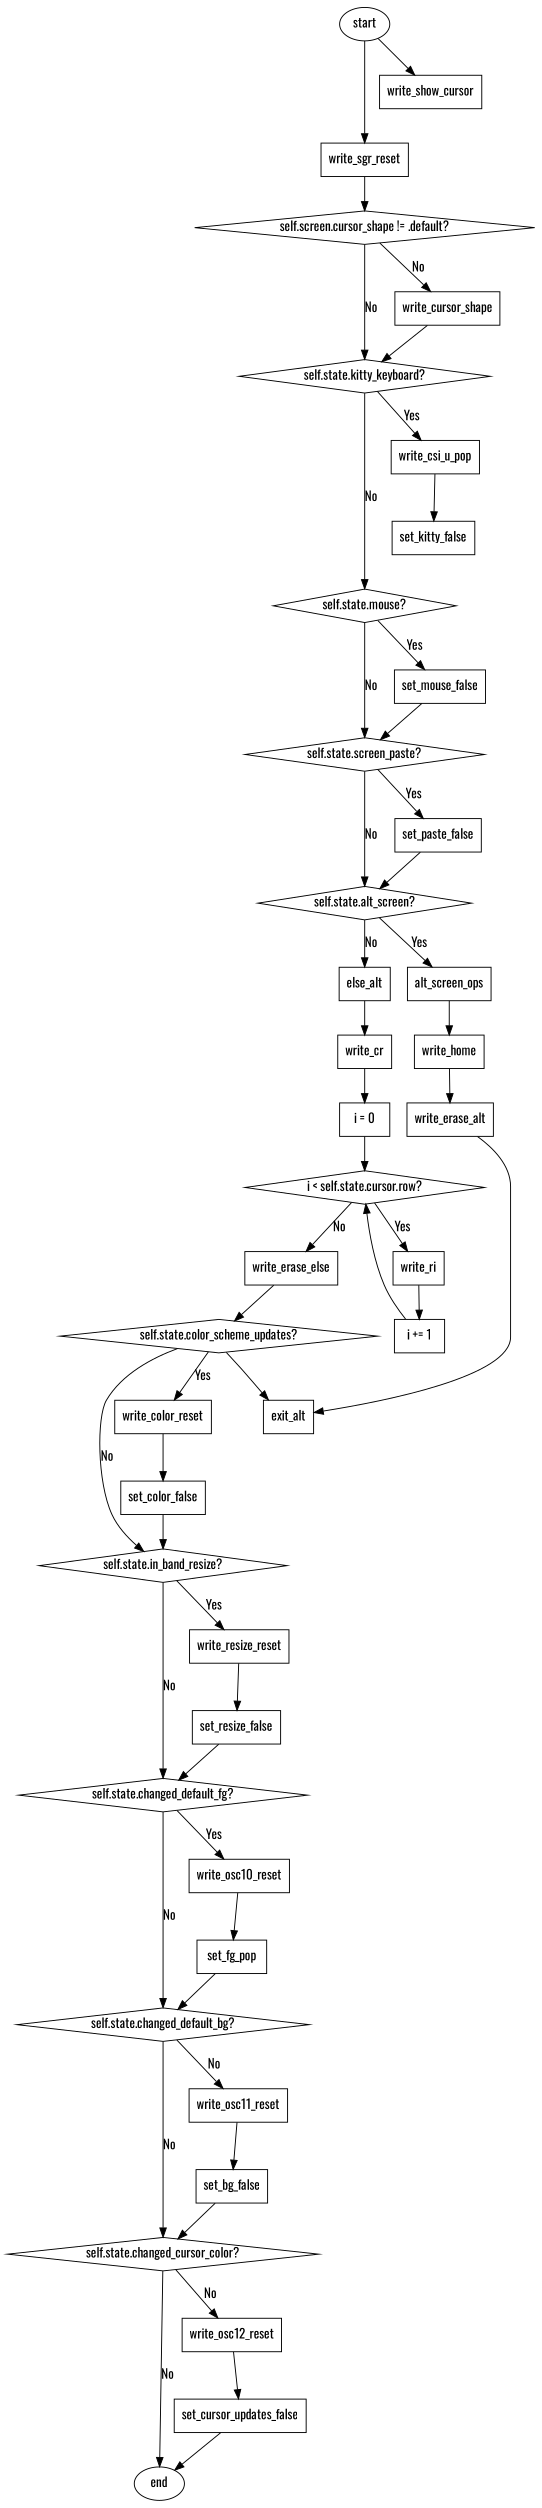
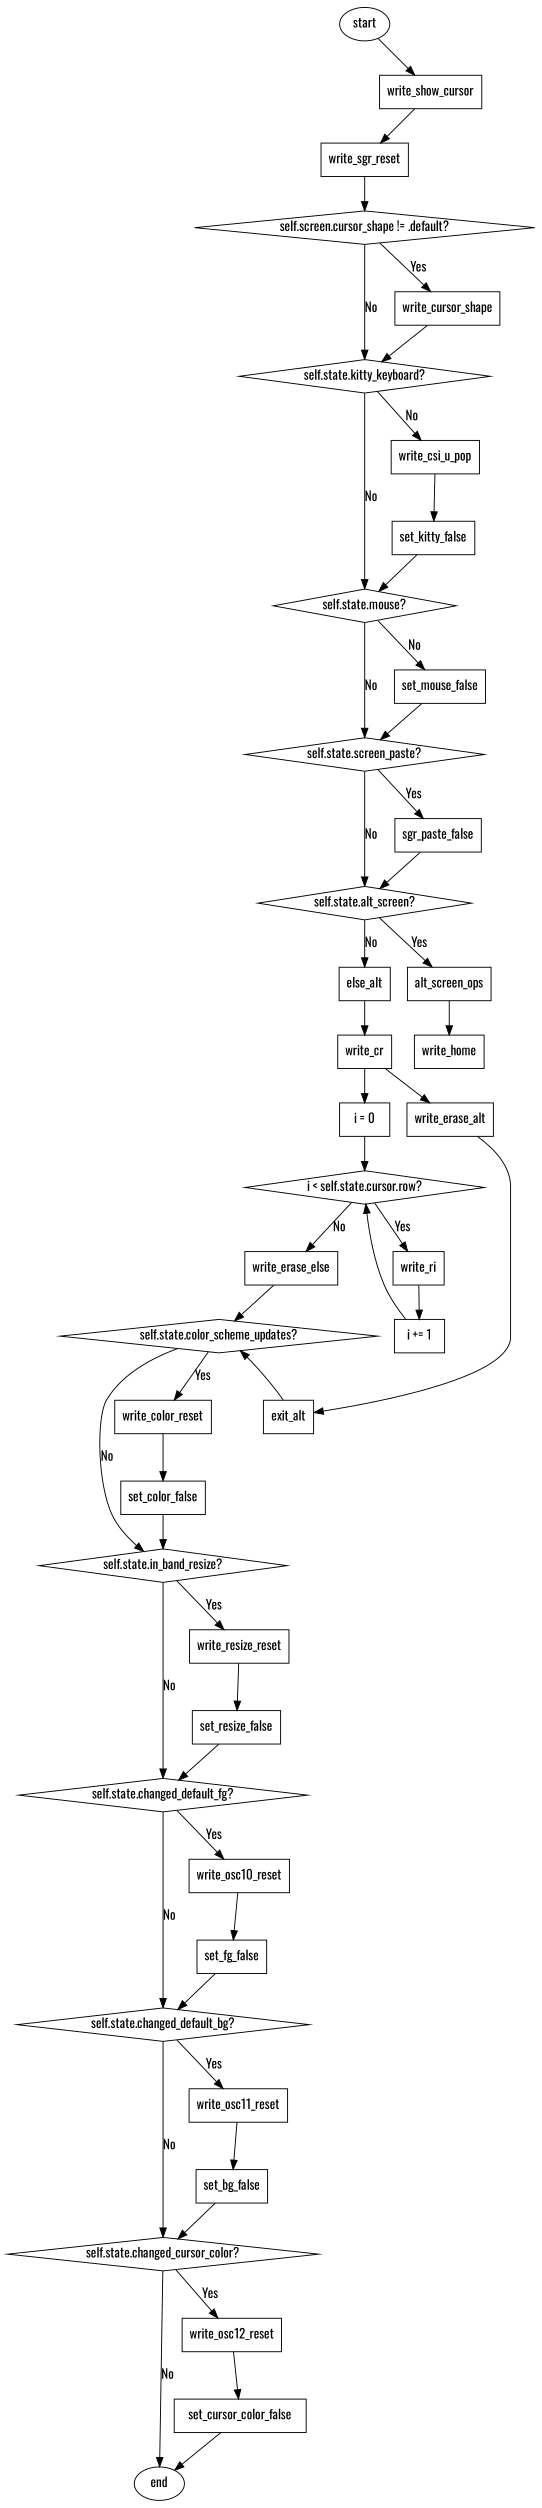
(365, 87) -> (401, 123)
(419, 268) -> (419, 268)
(412, 417) -> (412, 417)
none -> (401, 570)
(415, 646) -> (415, 646)
(438, 835) -> (438, 835)
(450, 1081) -> (404, 1083)
(244, 1372) -> (266, 1378)
(232, 1957) -> (232, 1957)
(214, 2065) -> (214, 2065)
(210, 2295) -> (210, 2295)
(240, 2416) -> (240, 2416)
